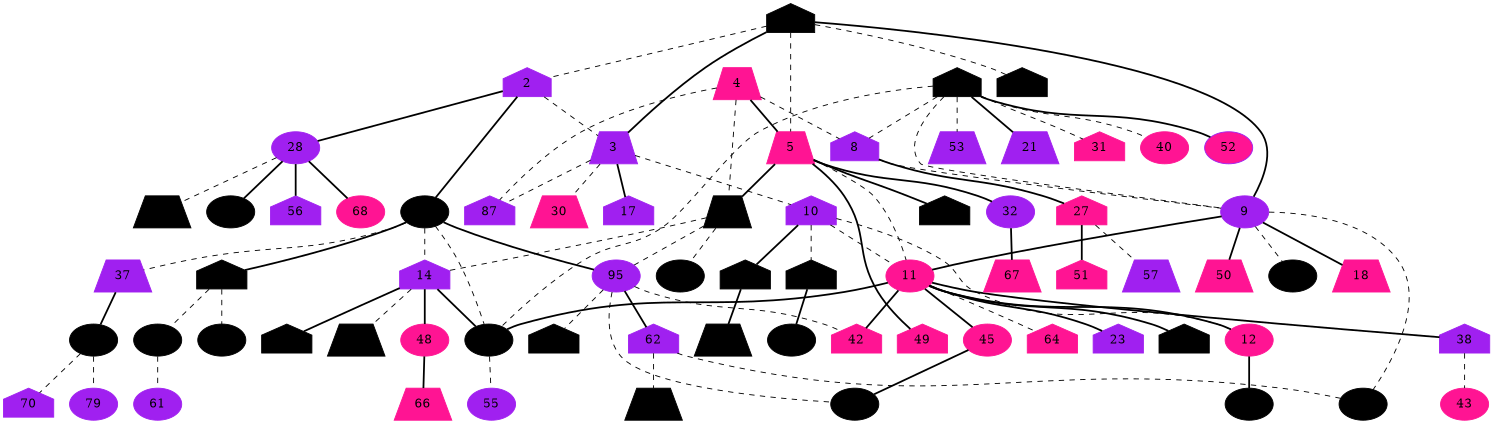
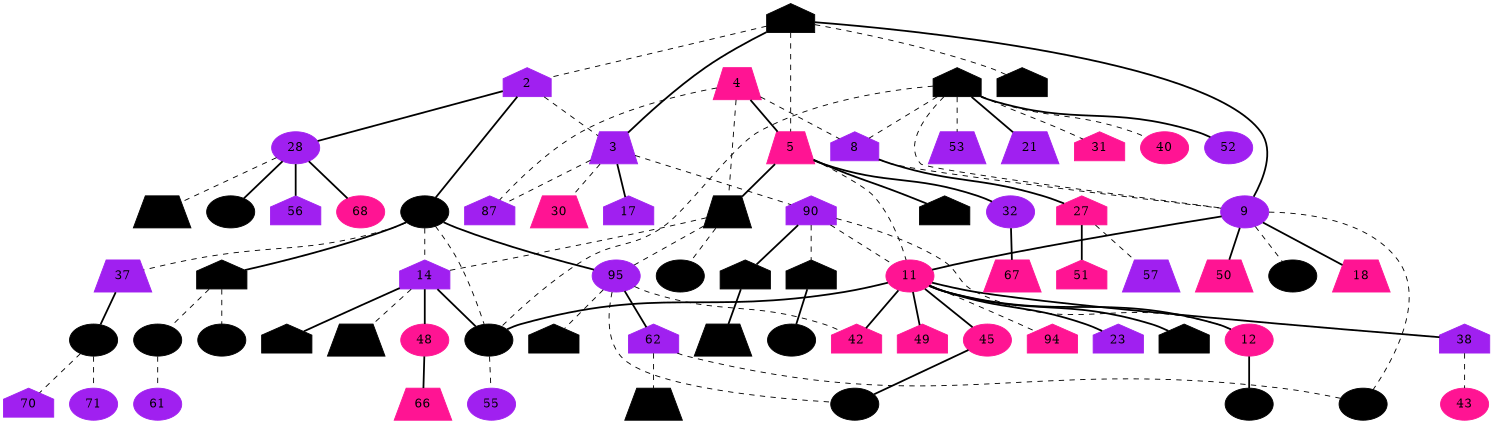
(1229, 148) -> (1229, 148)
(811, 212) -> (811, 212)
(860, 236) -> (916, 309)
(1052, 340) -> (1052, 340)
(94, 404) -> (94, 404)
